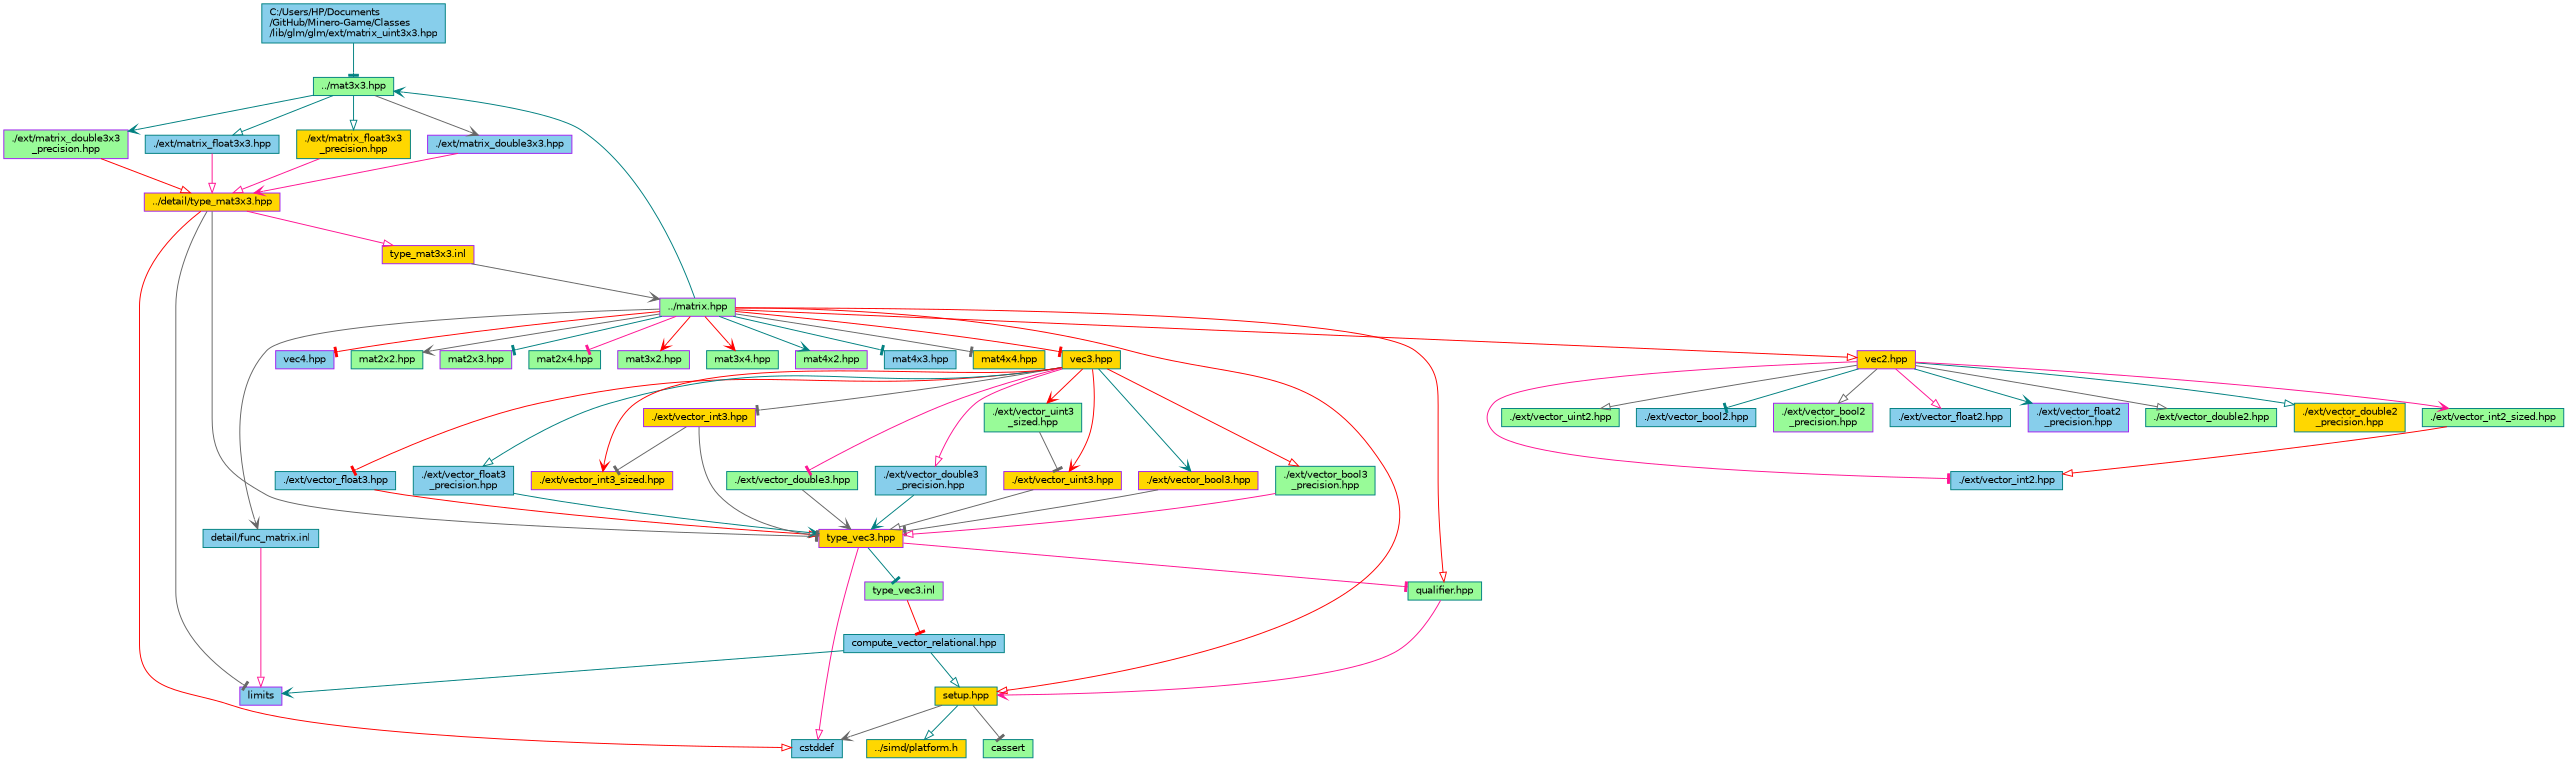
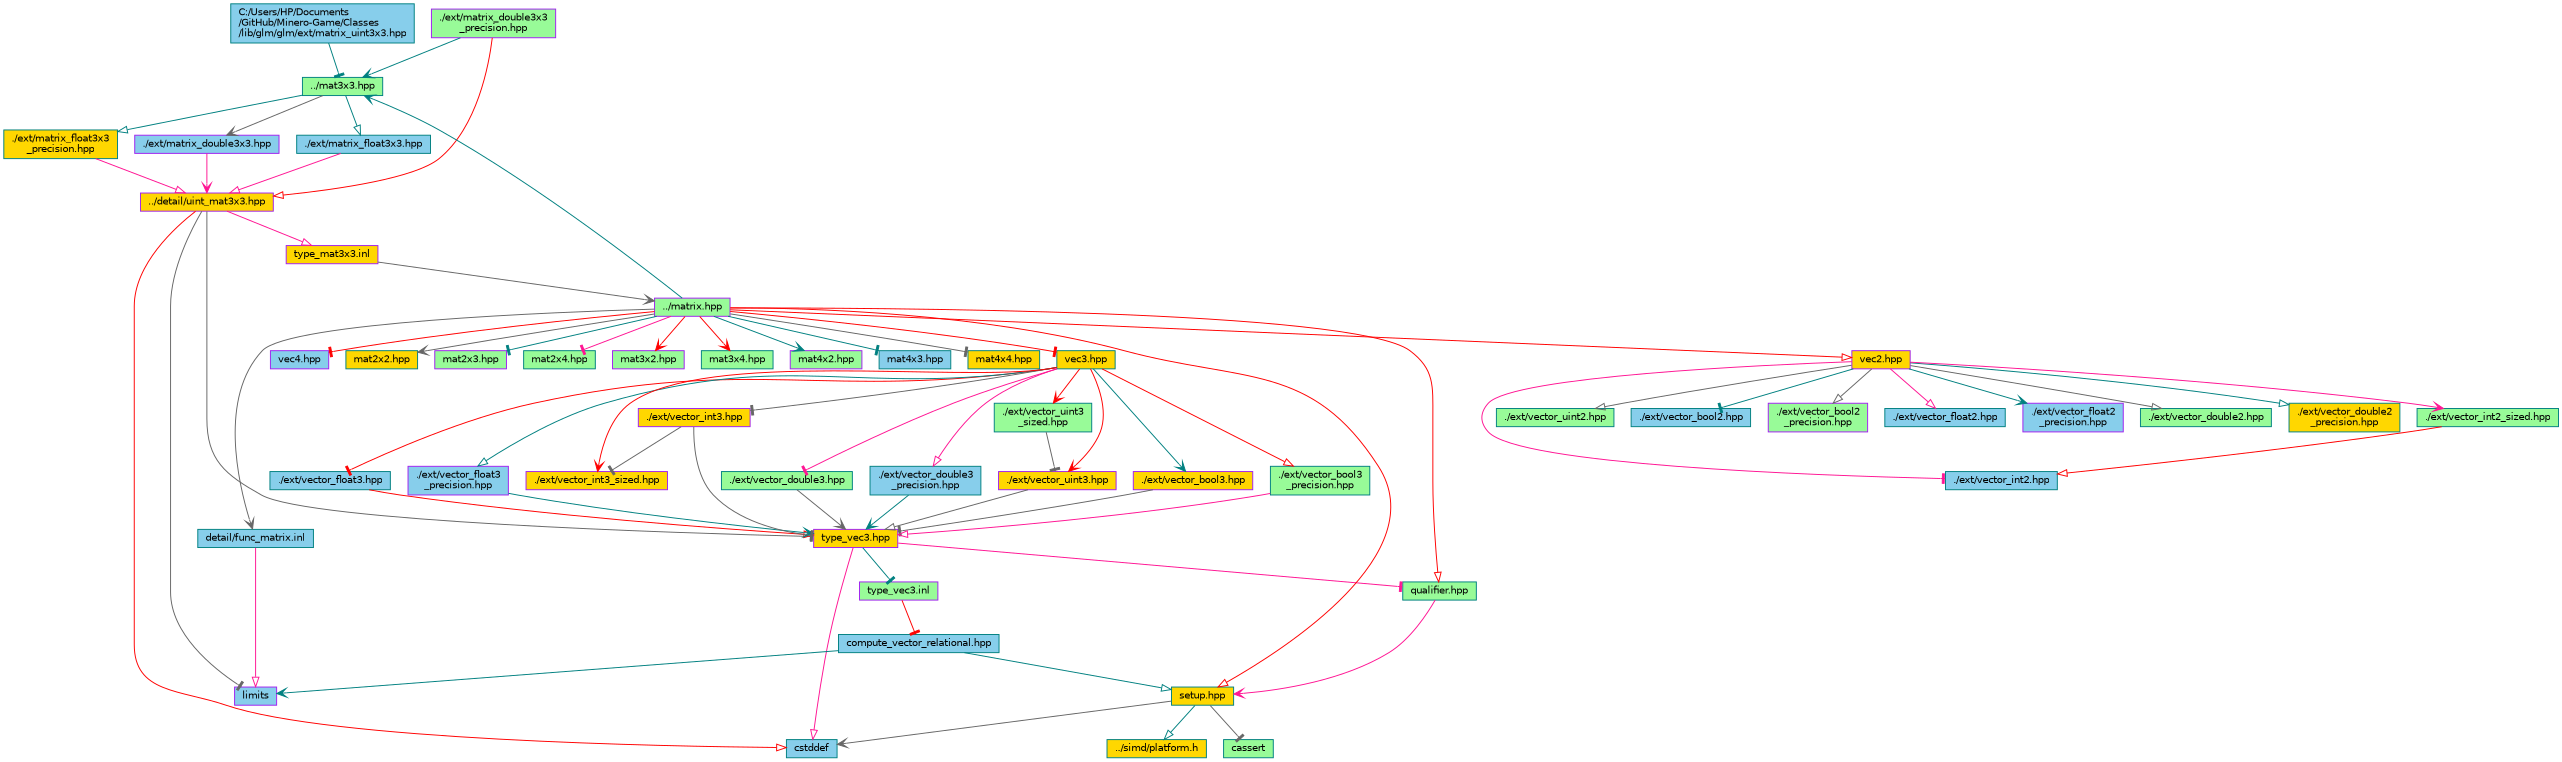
(225, 112) -> (416, 56)
(212, 202) -> (207, 202)
(387, 360) -> (382, 360)
(463, 481) -> (458, 481)
